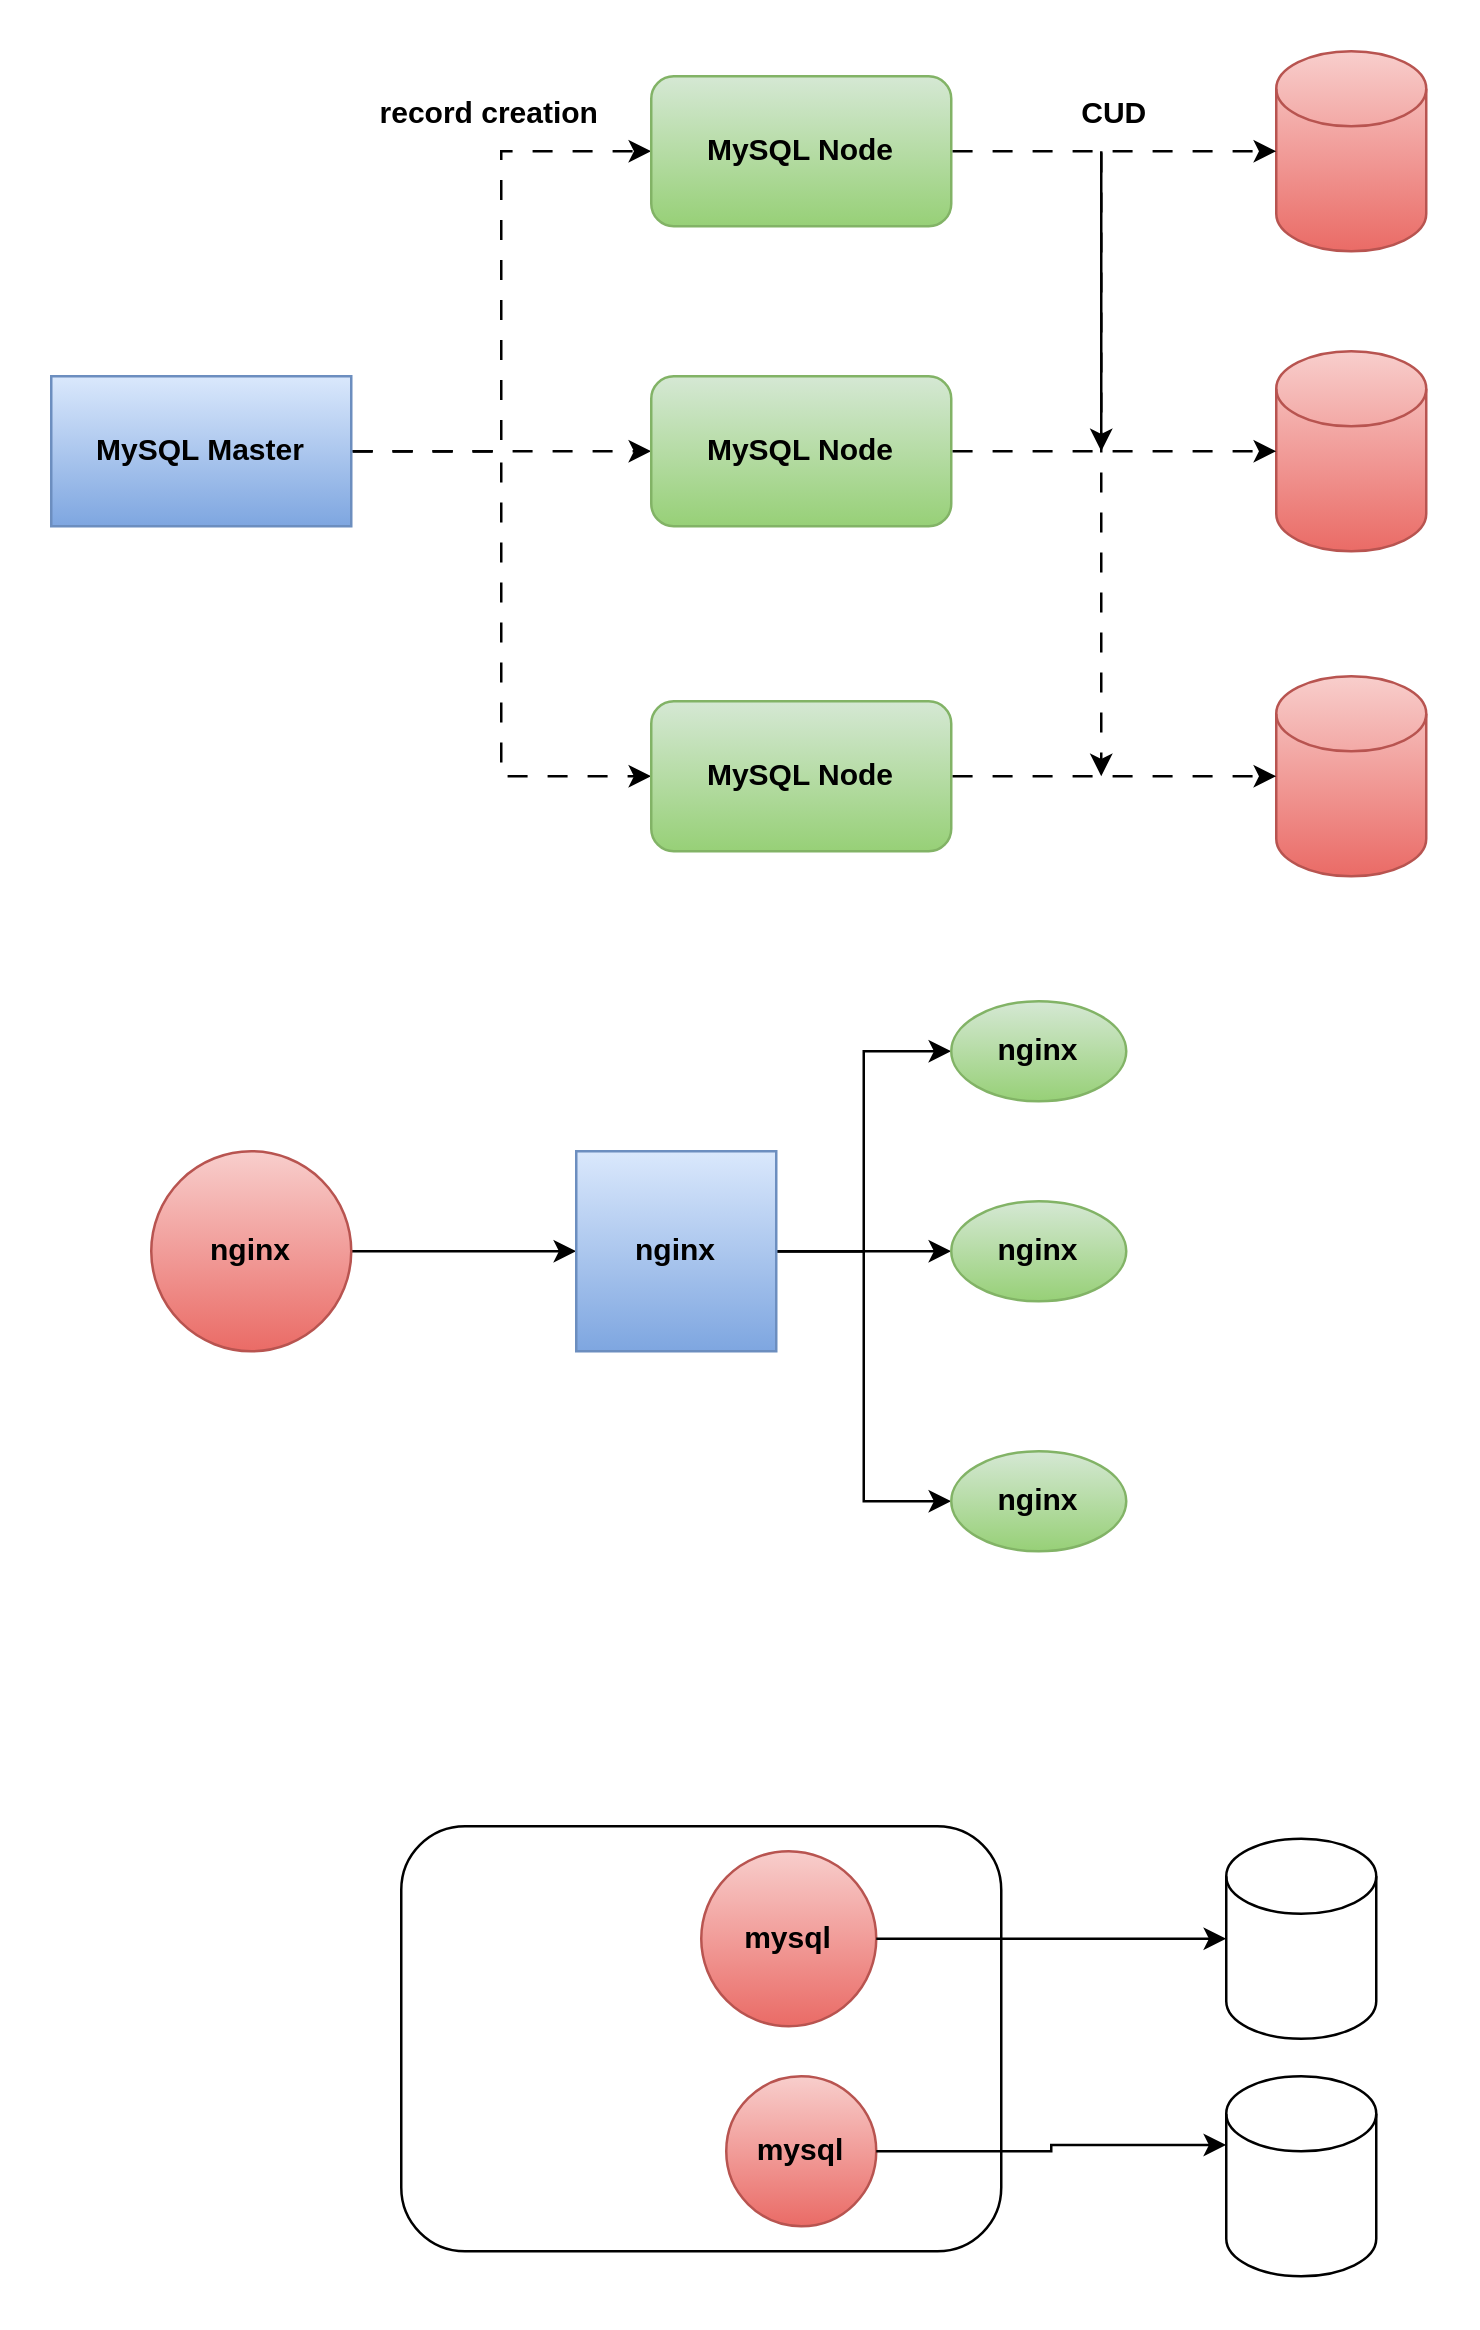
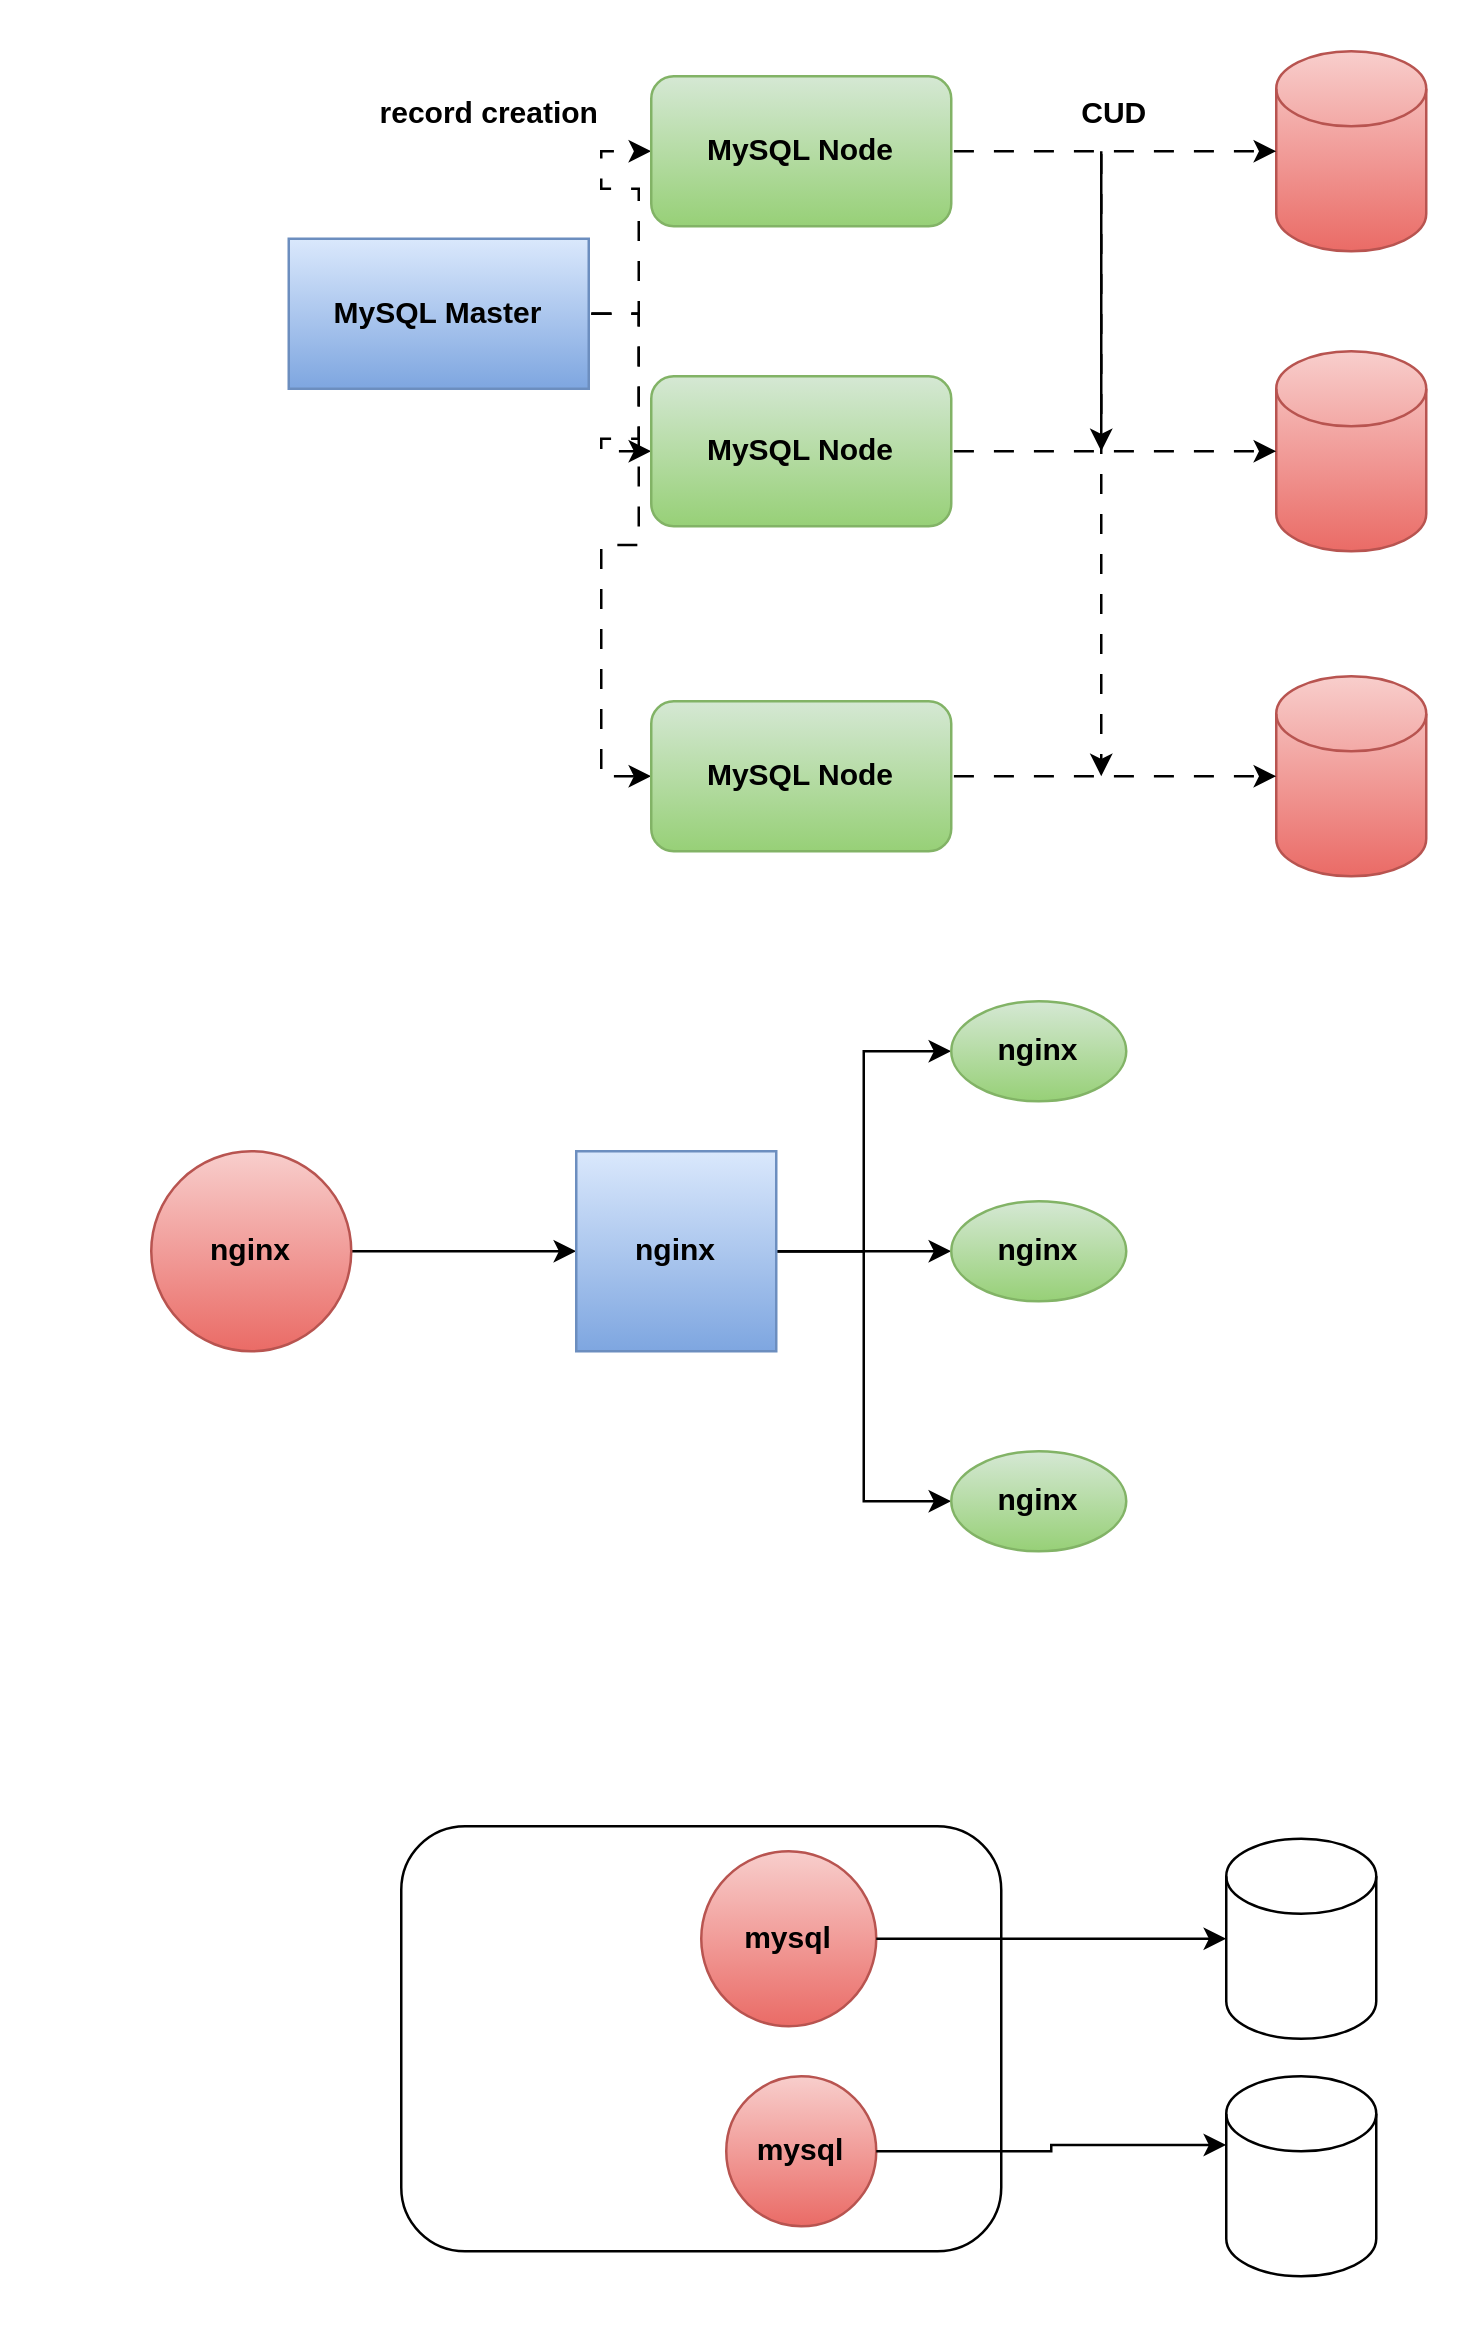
(201, 451) -> (439, 314)
